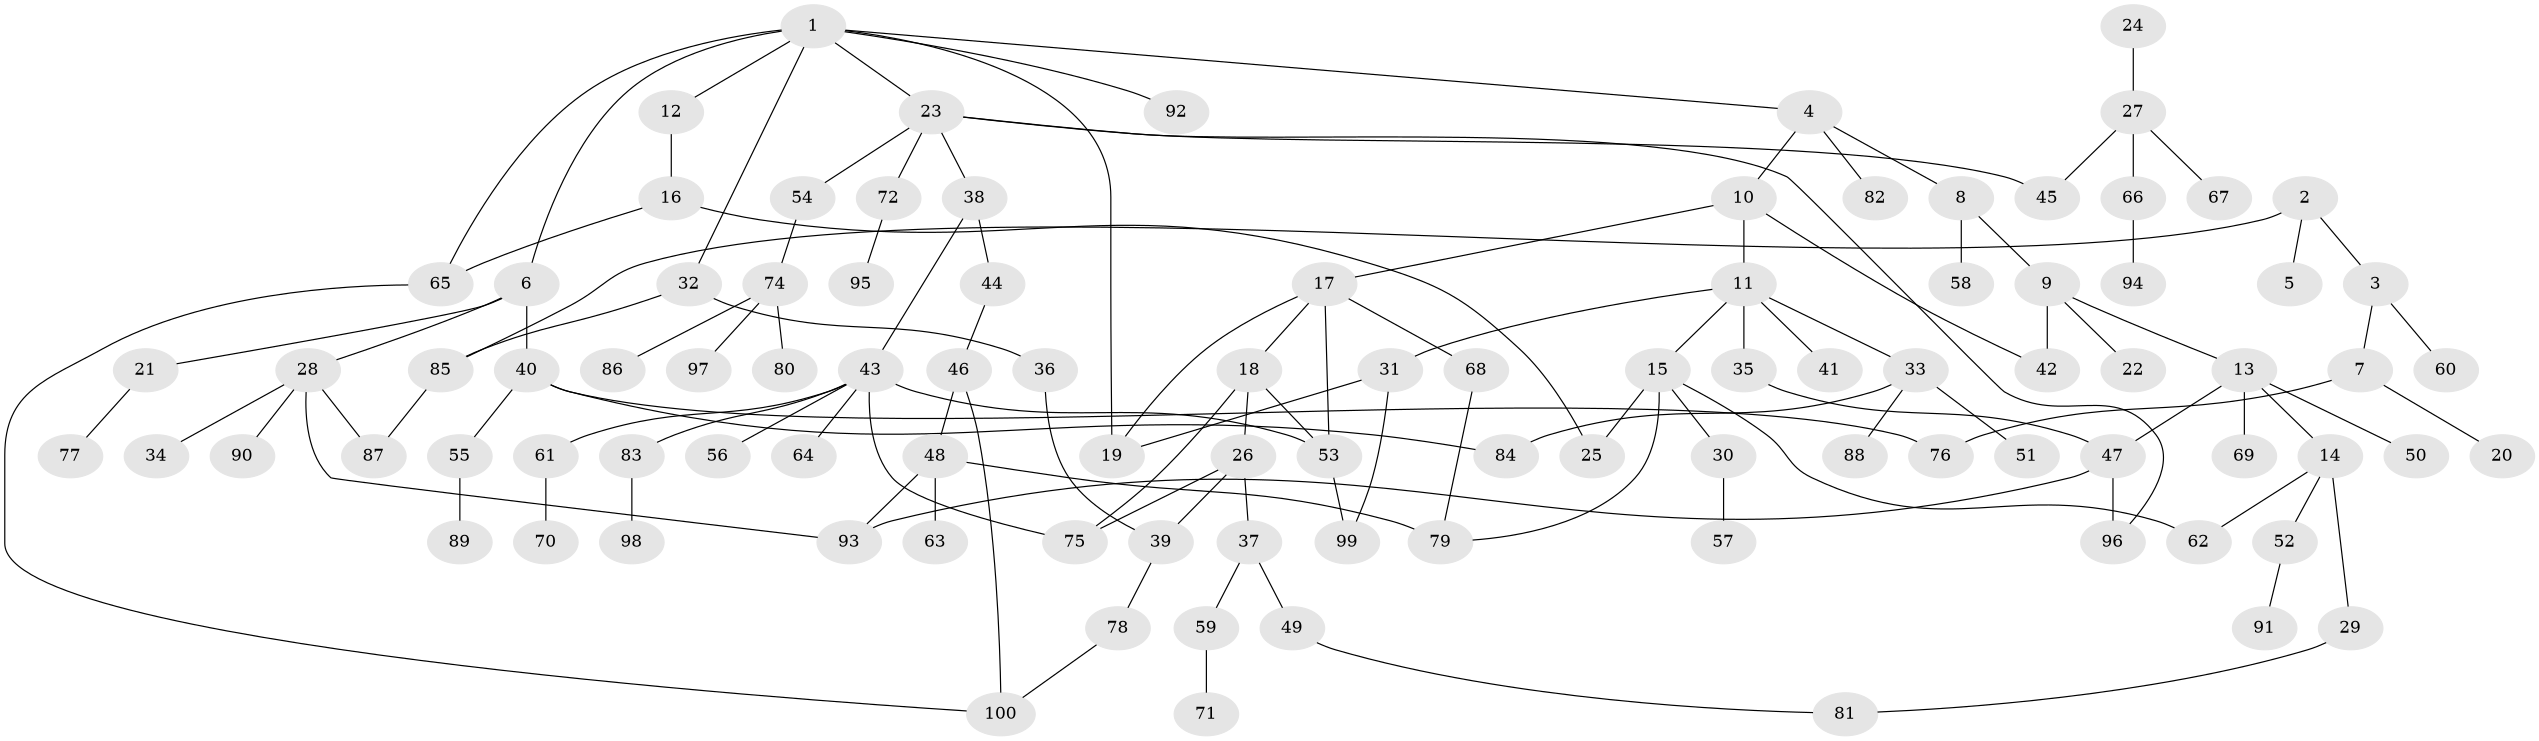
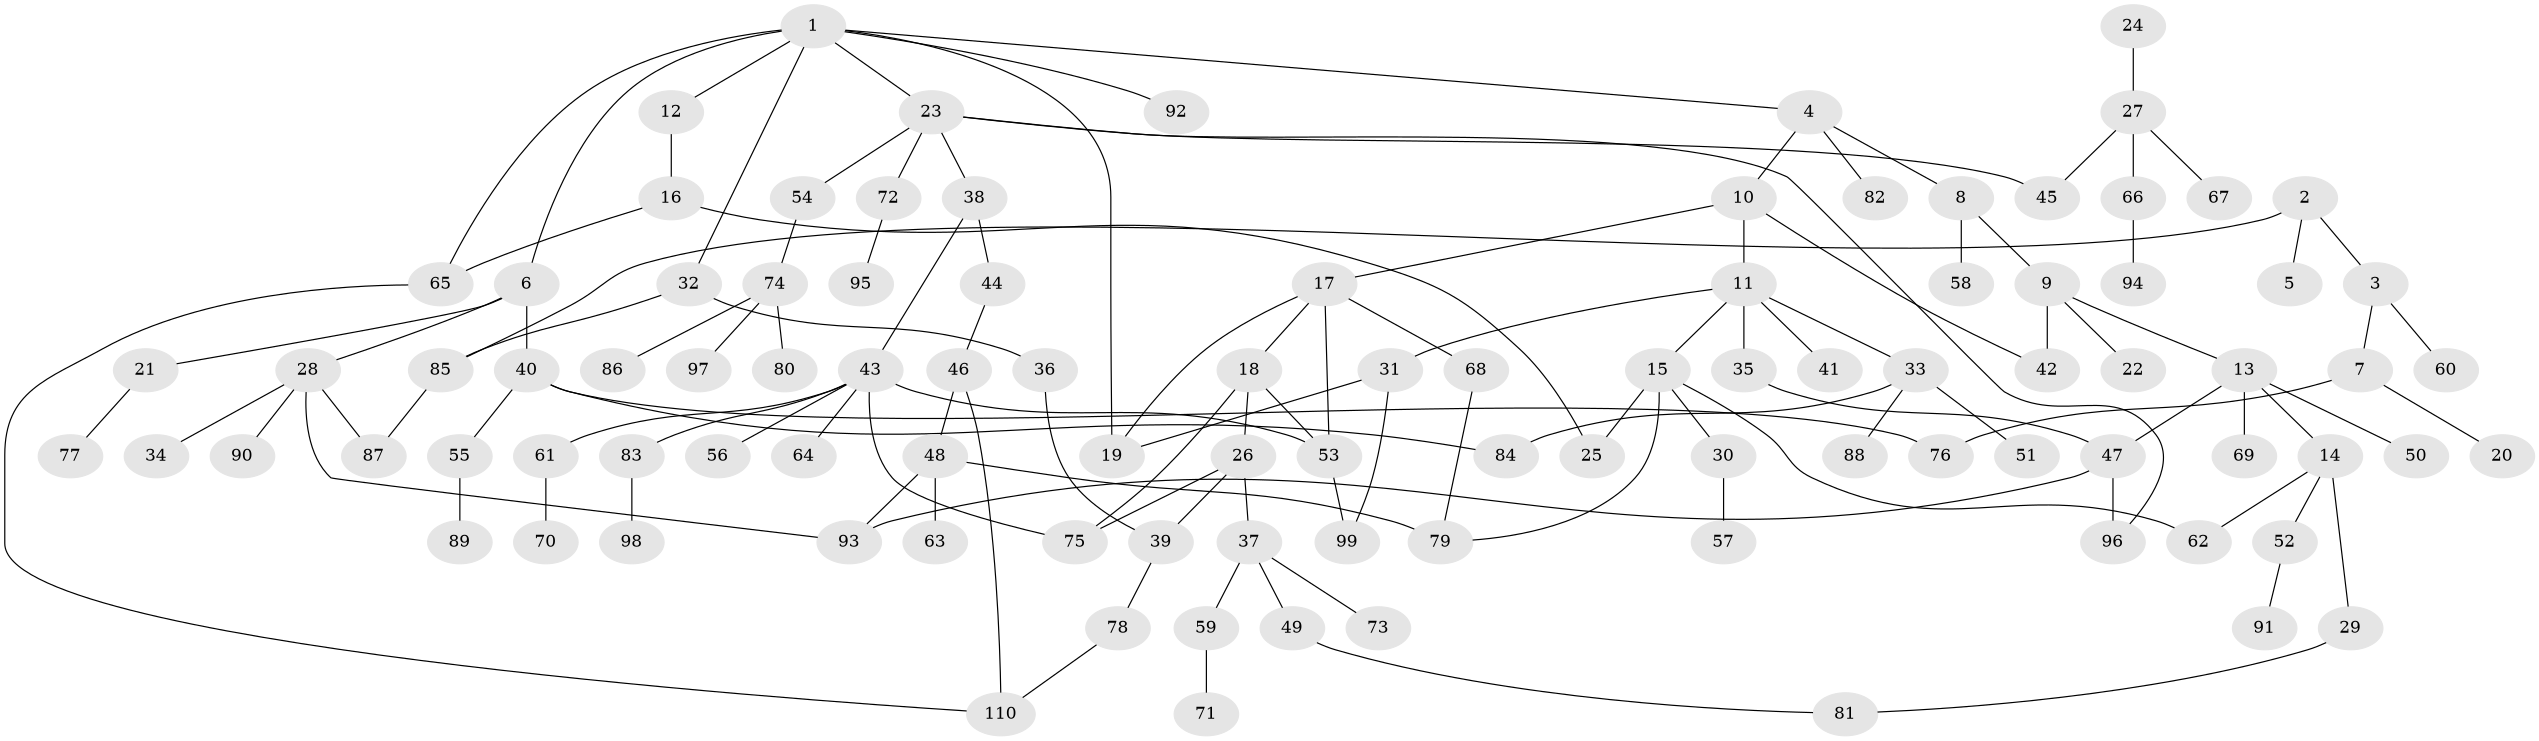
none -> (1378, 628)
(1001, 714) -> (1001, 714)
